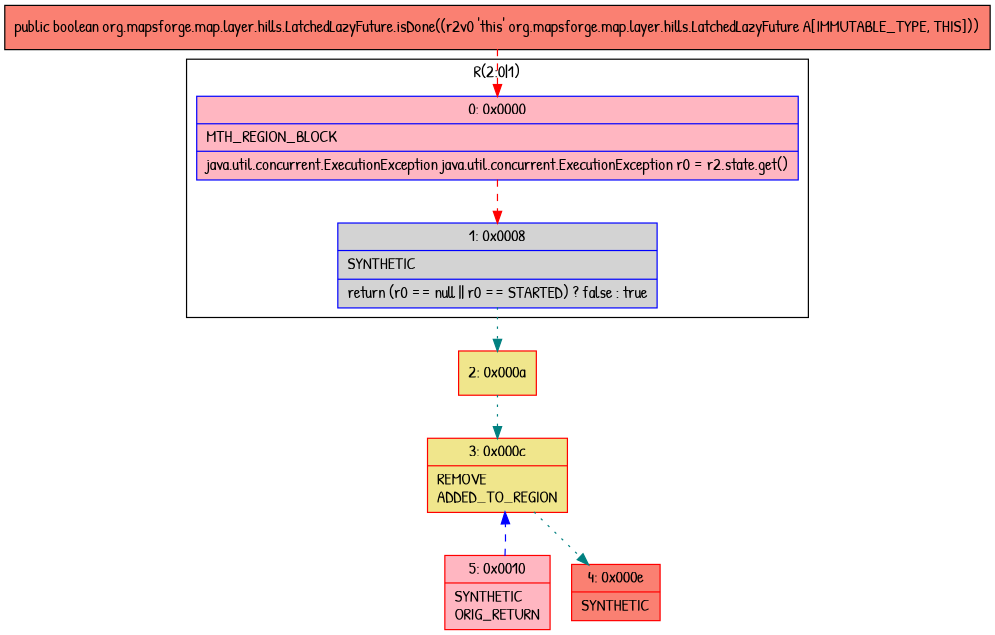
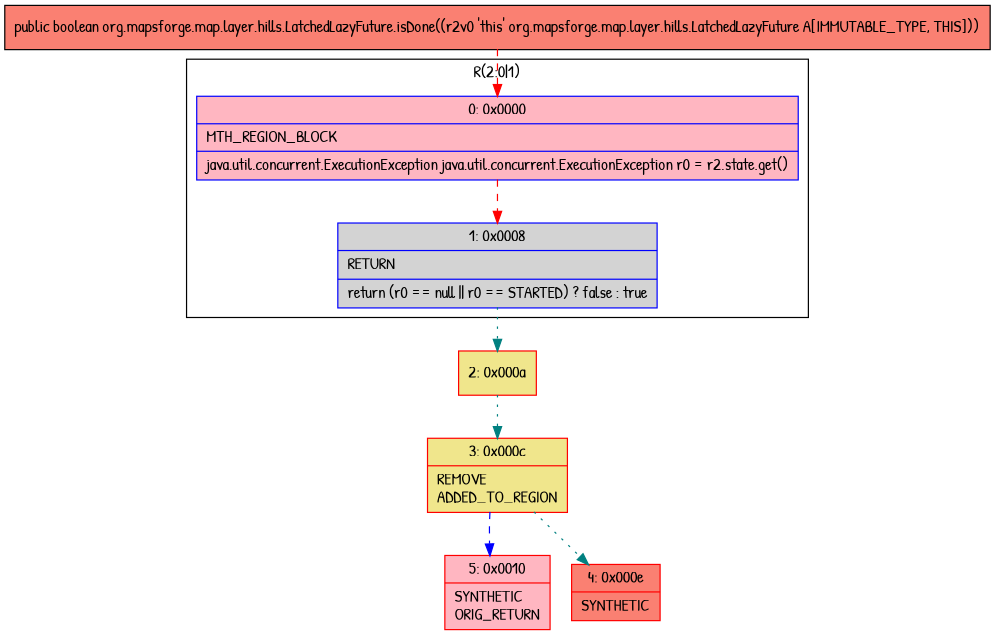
(382, 264) -> (371, 264)
(505, 540) -> (489, 528)
